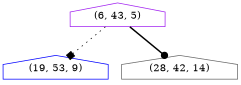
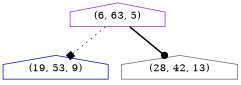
(118, 16) -> (118, 16)
(180, 69) -> (180, 69)
